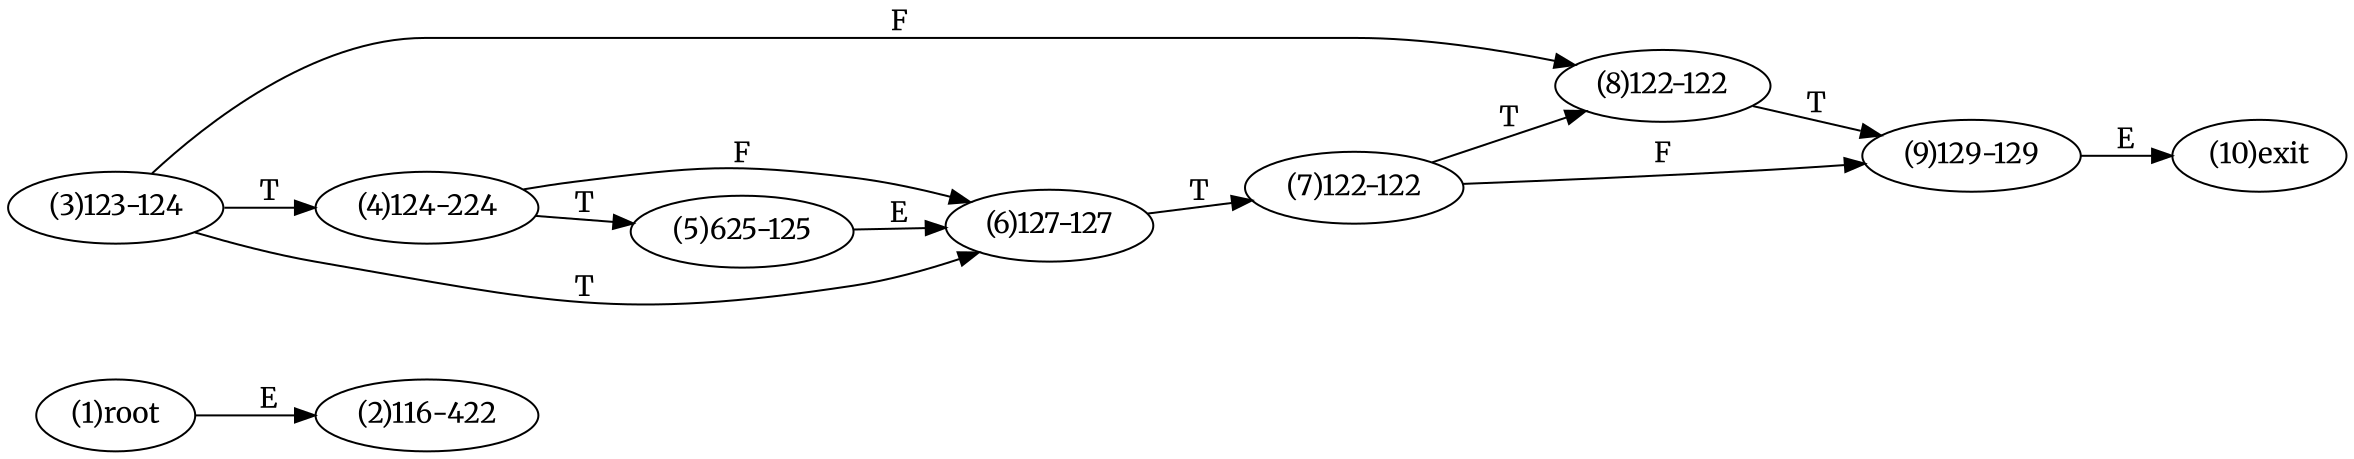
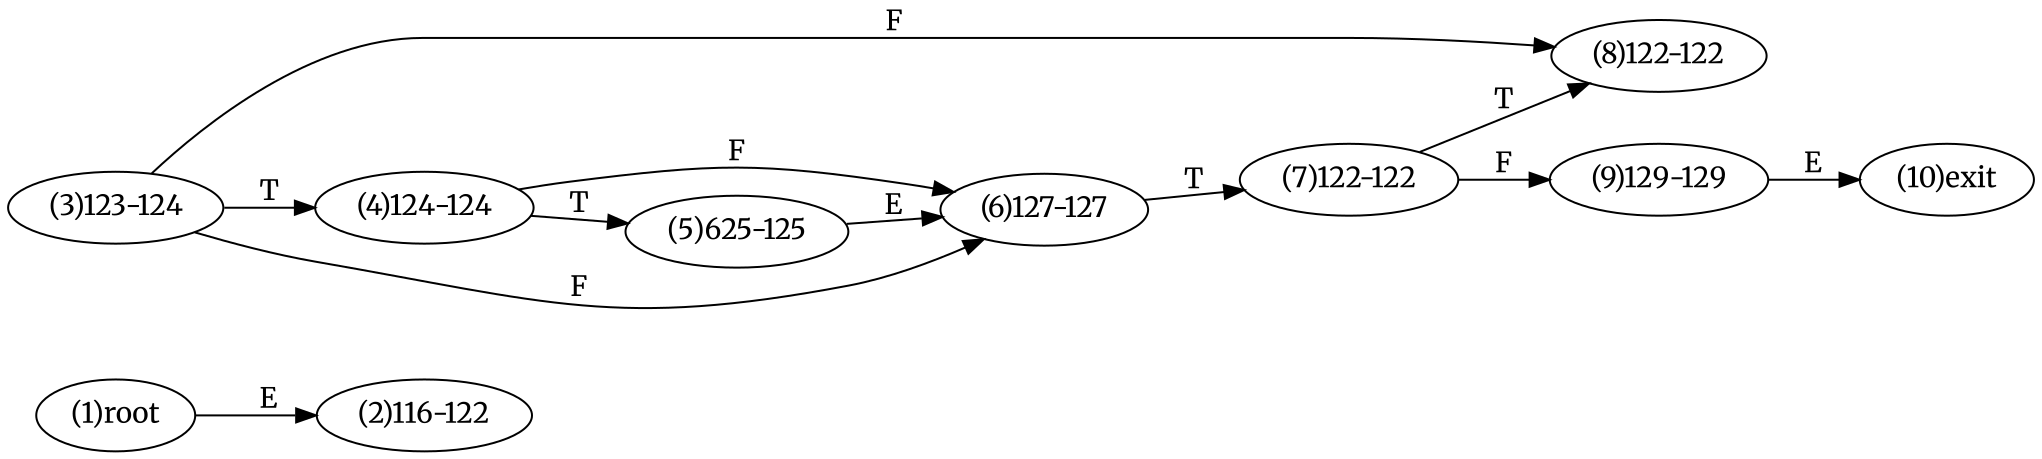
(1807, 118) -> none
(427, 208) -> (424, 208)
(585, 289) -> (579, 289)
(427, 415) -> (424, 415)
